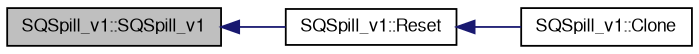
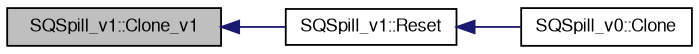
(114, 27) -> (114, 27)
(607, 27) -> (607, 27)
